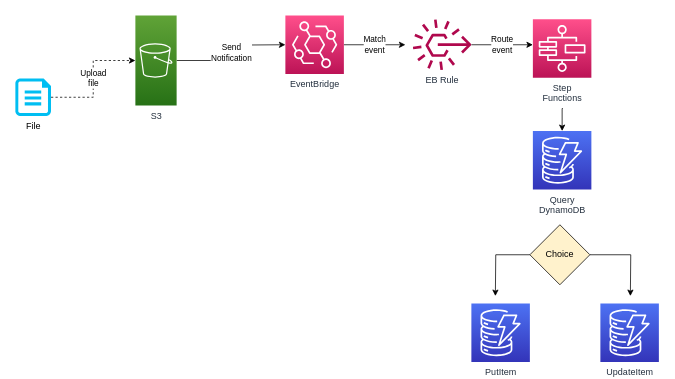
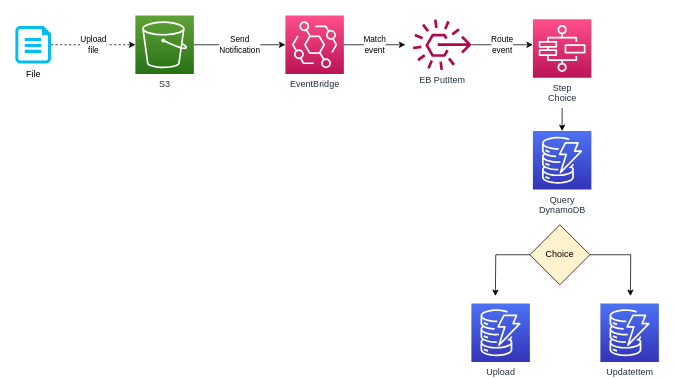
(156, 60) -> (165, 45)
(443, 81) -> (443, 81)
(563, 94) -> (563, 94)
(33, 97) -> (33, 45)
(501, 373) -> (501, 373)
